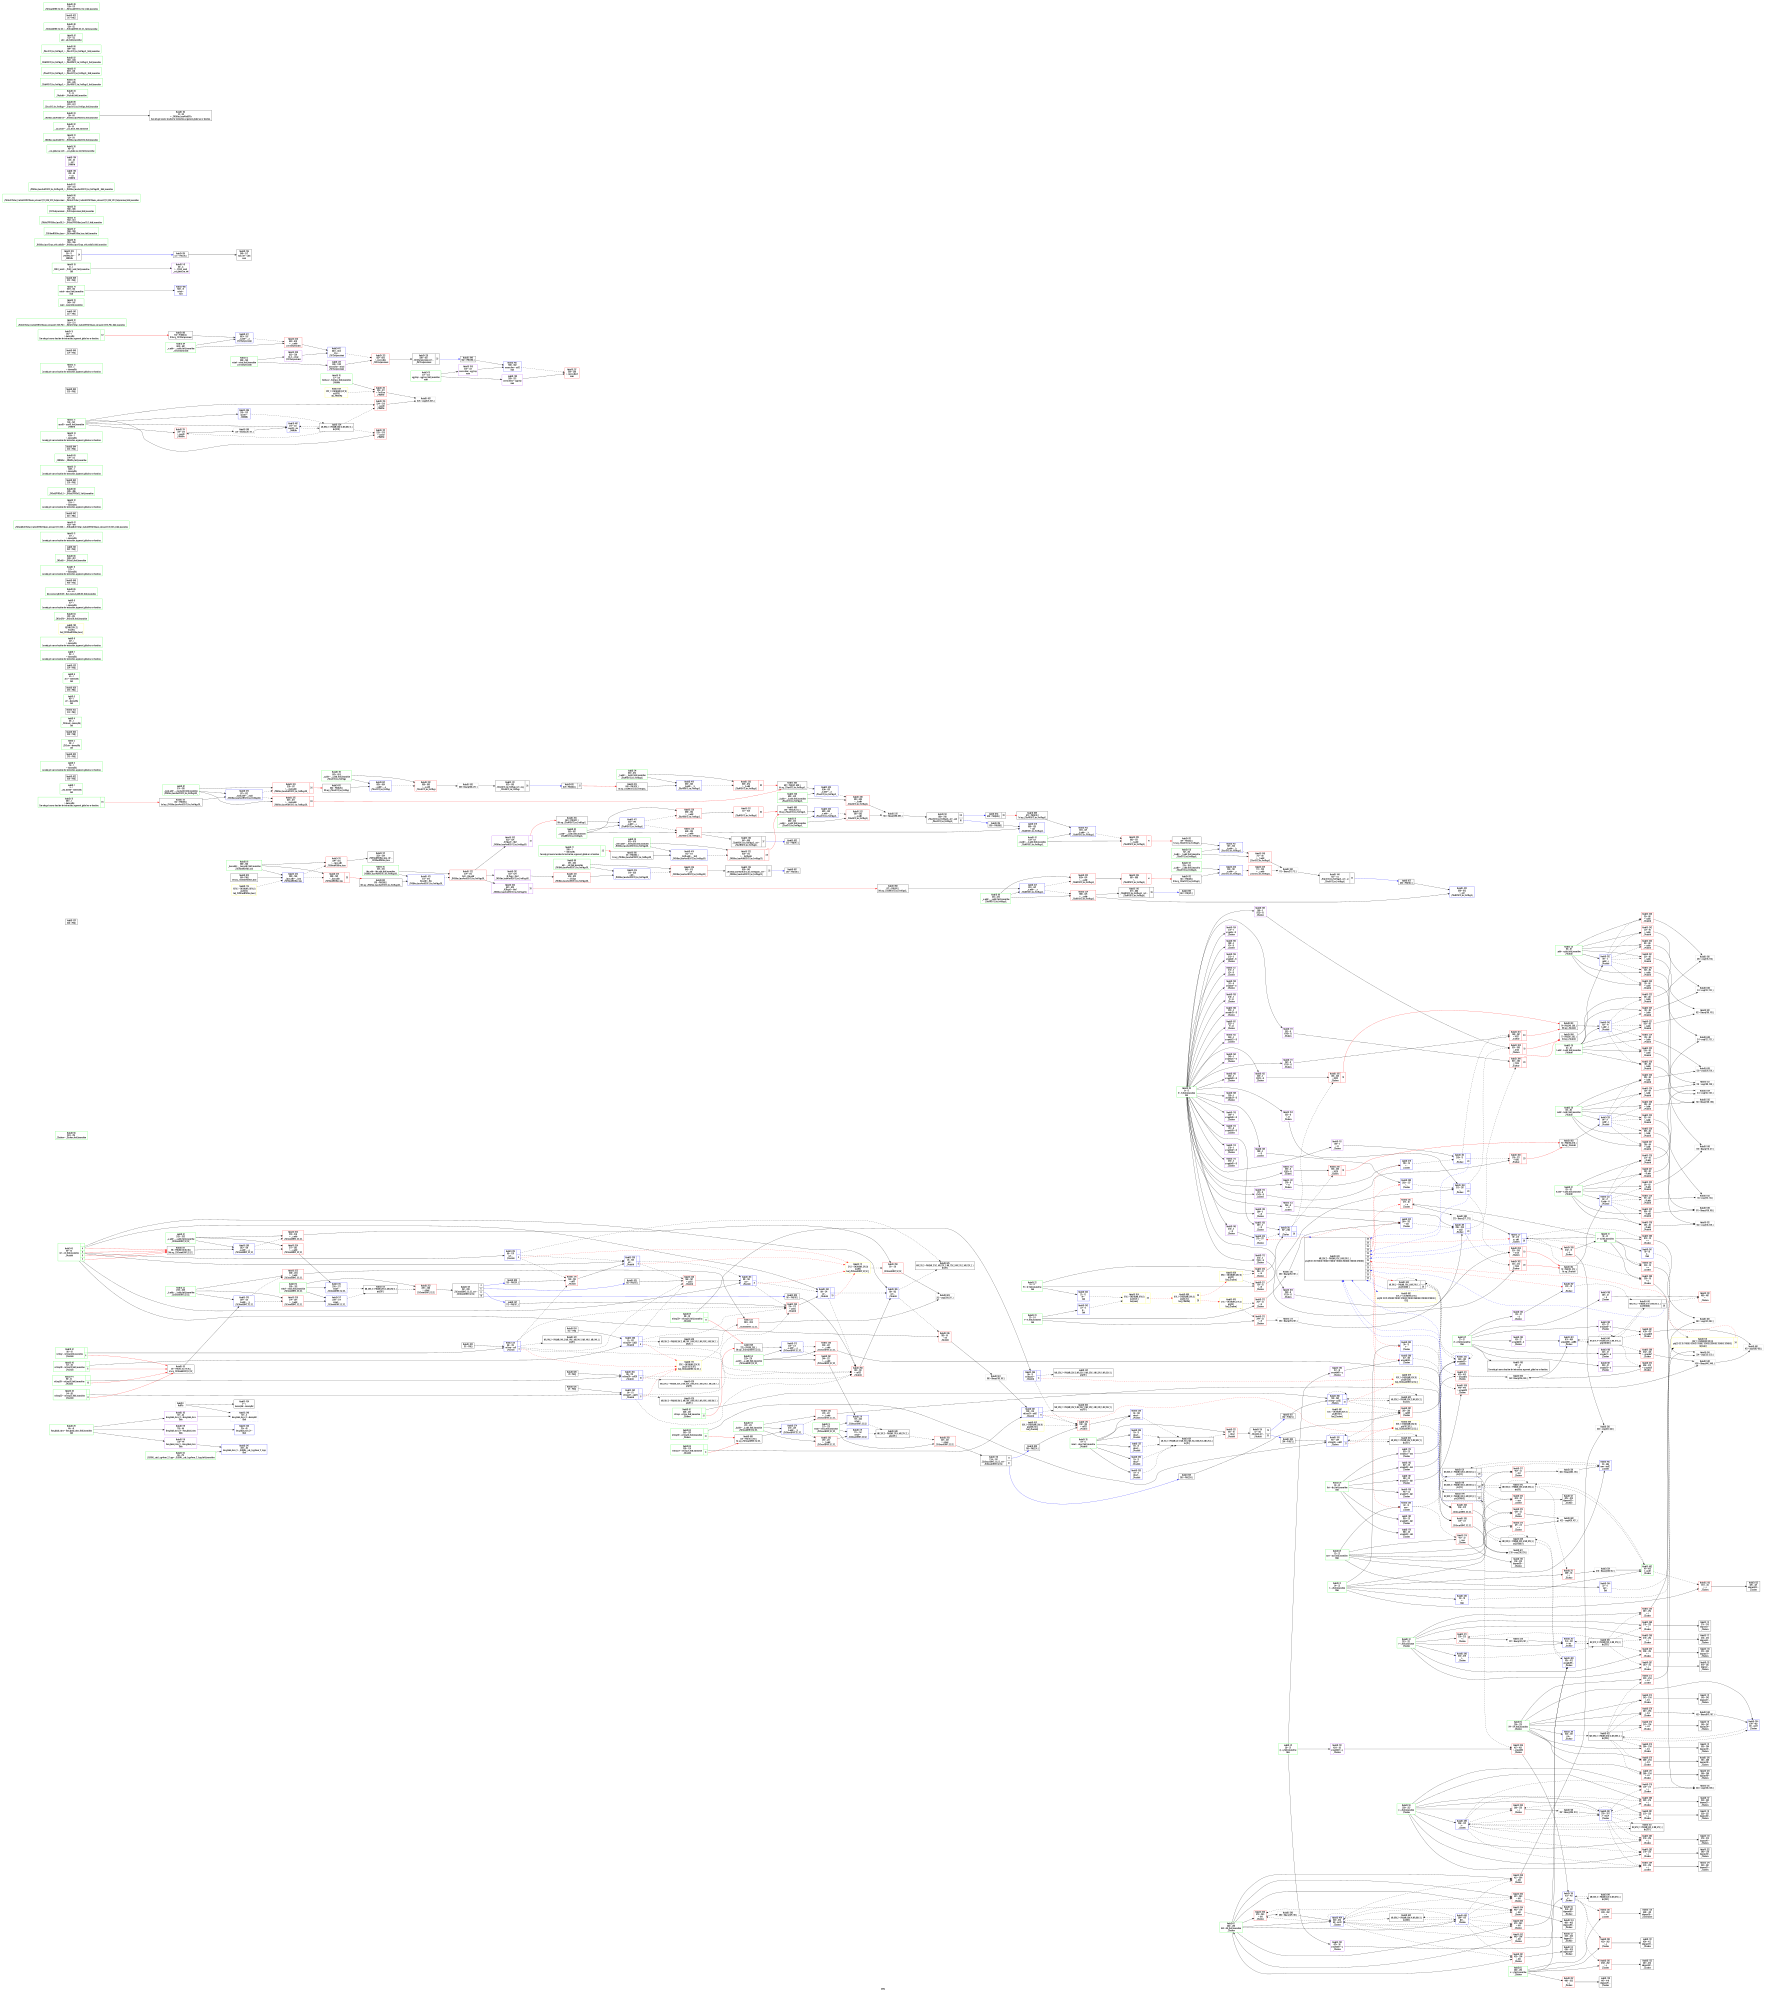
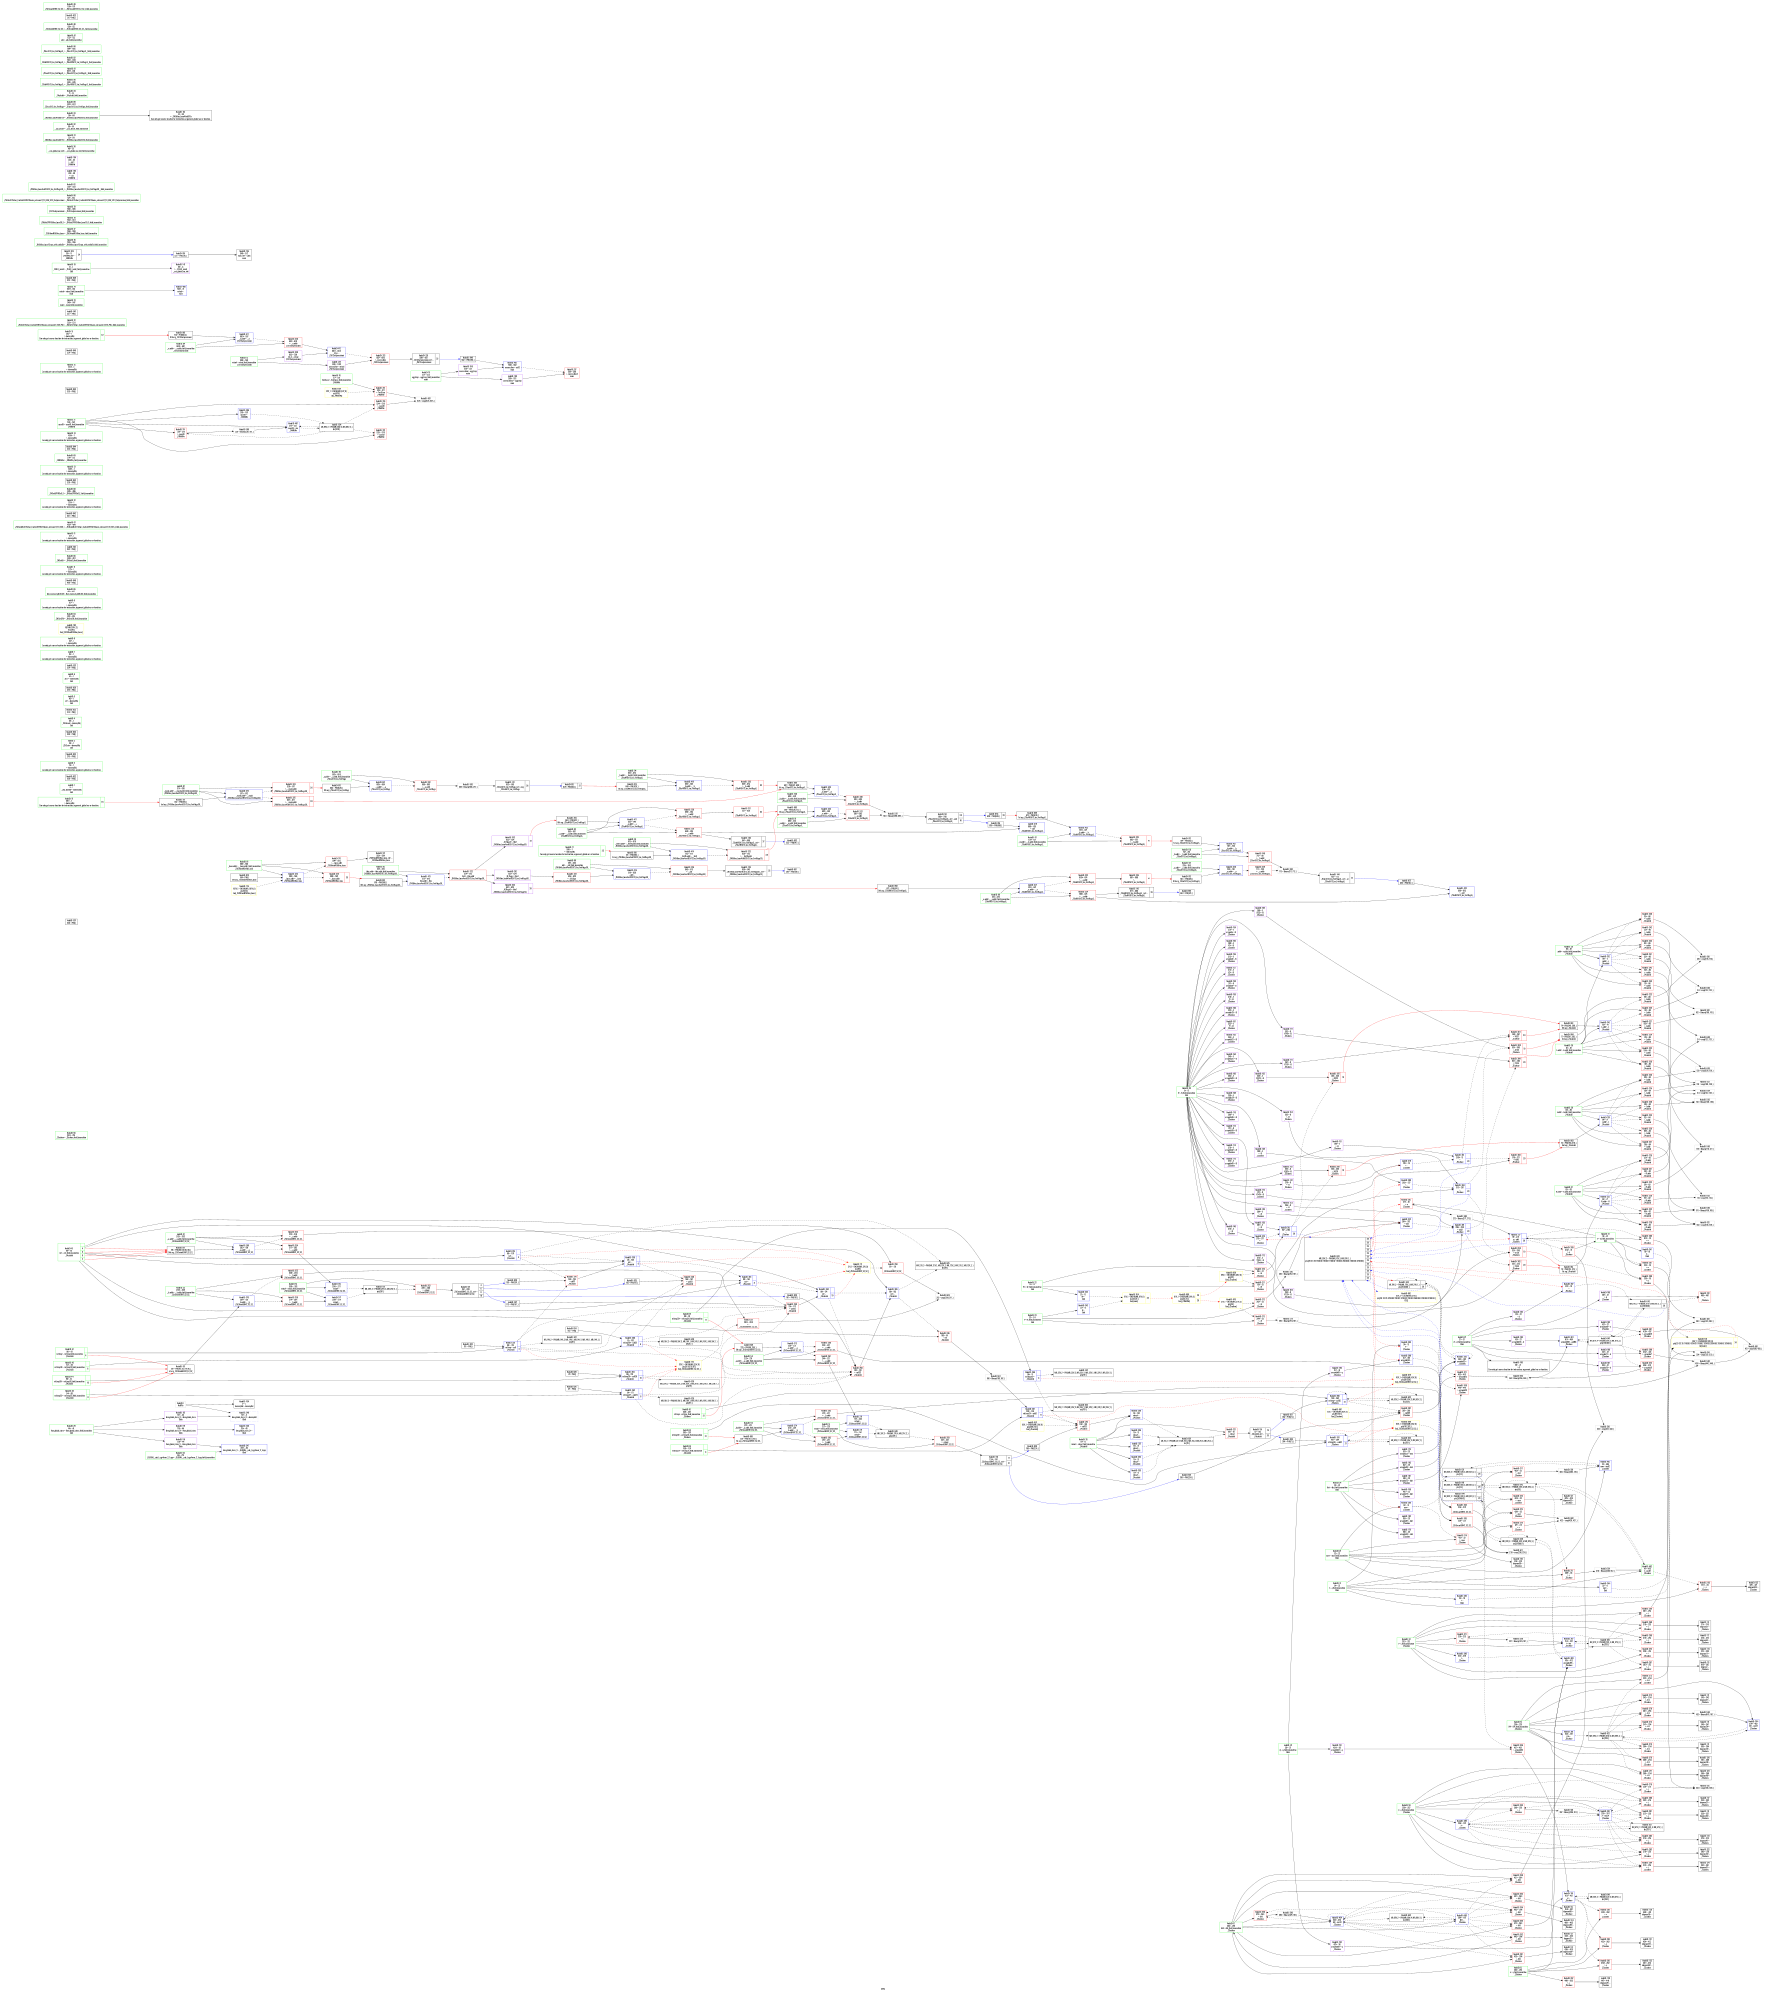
(1647, 1917) -> (1647, 1917)
